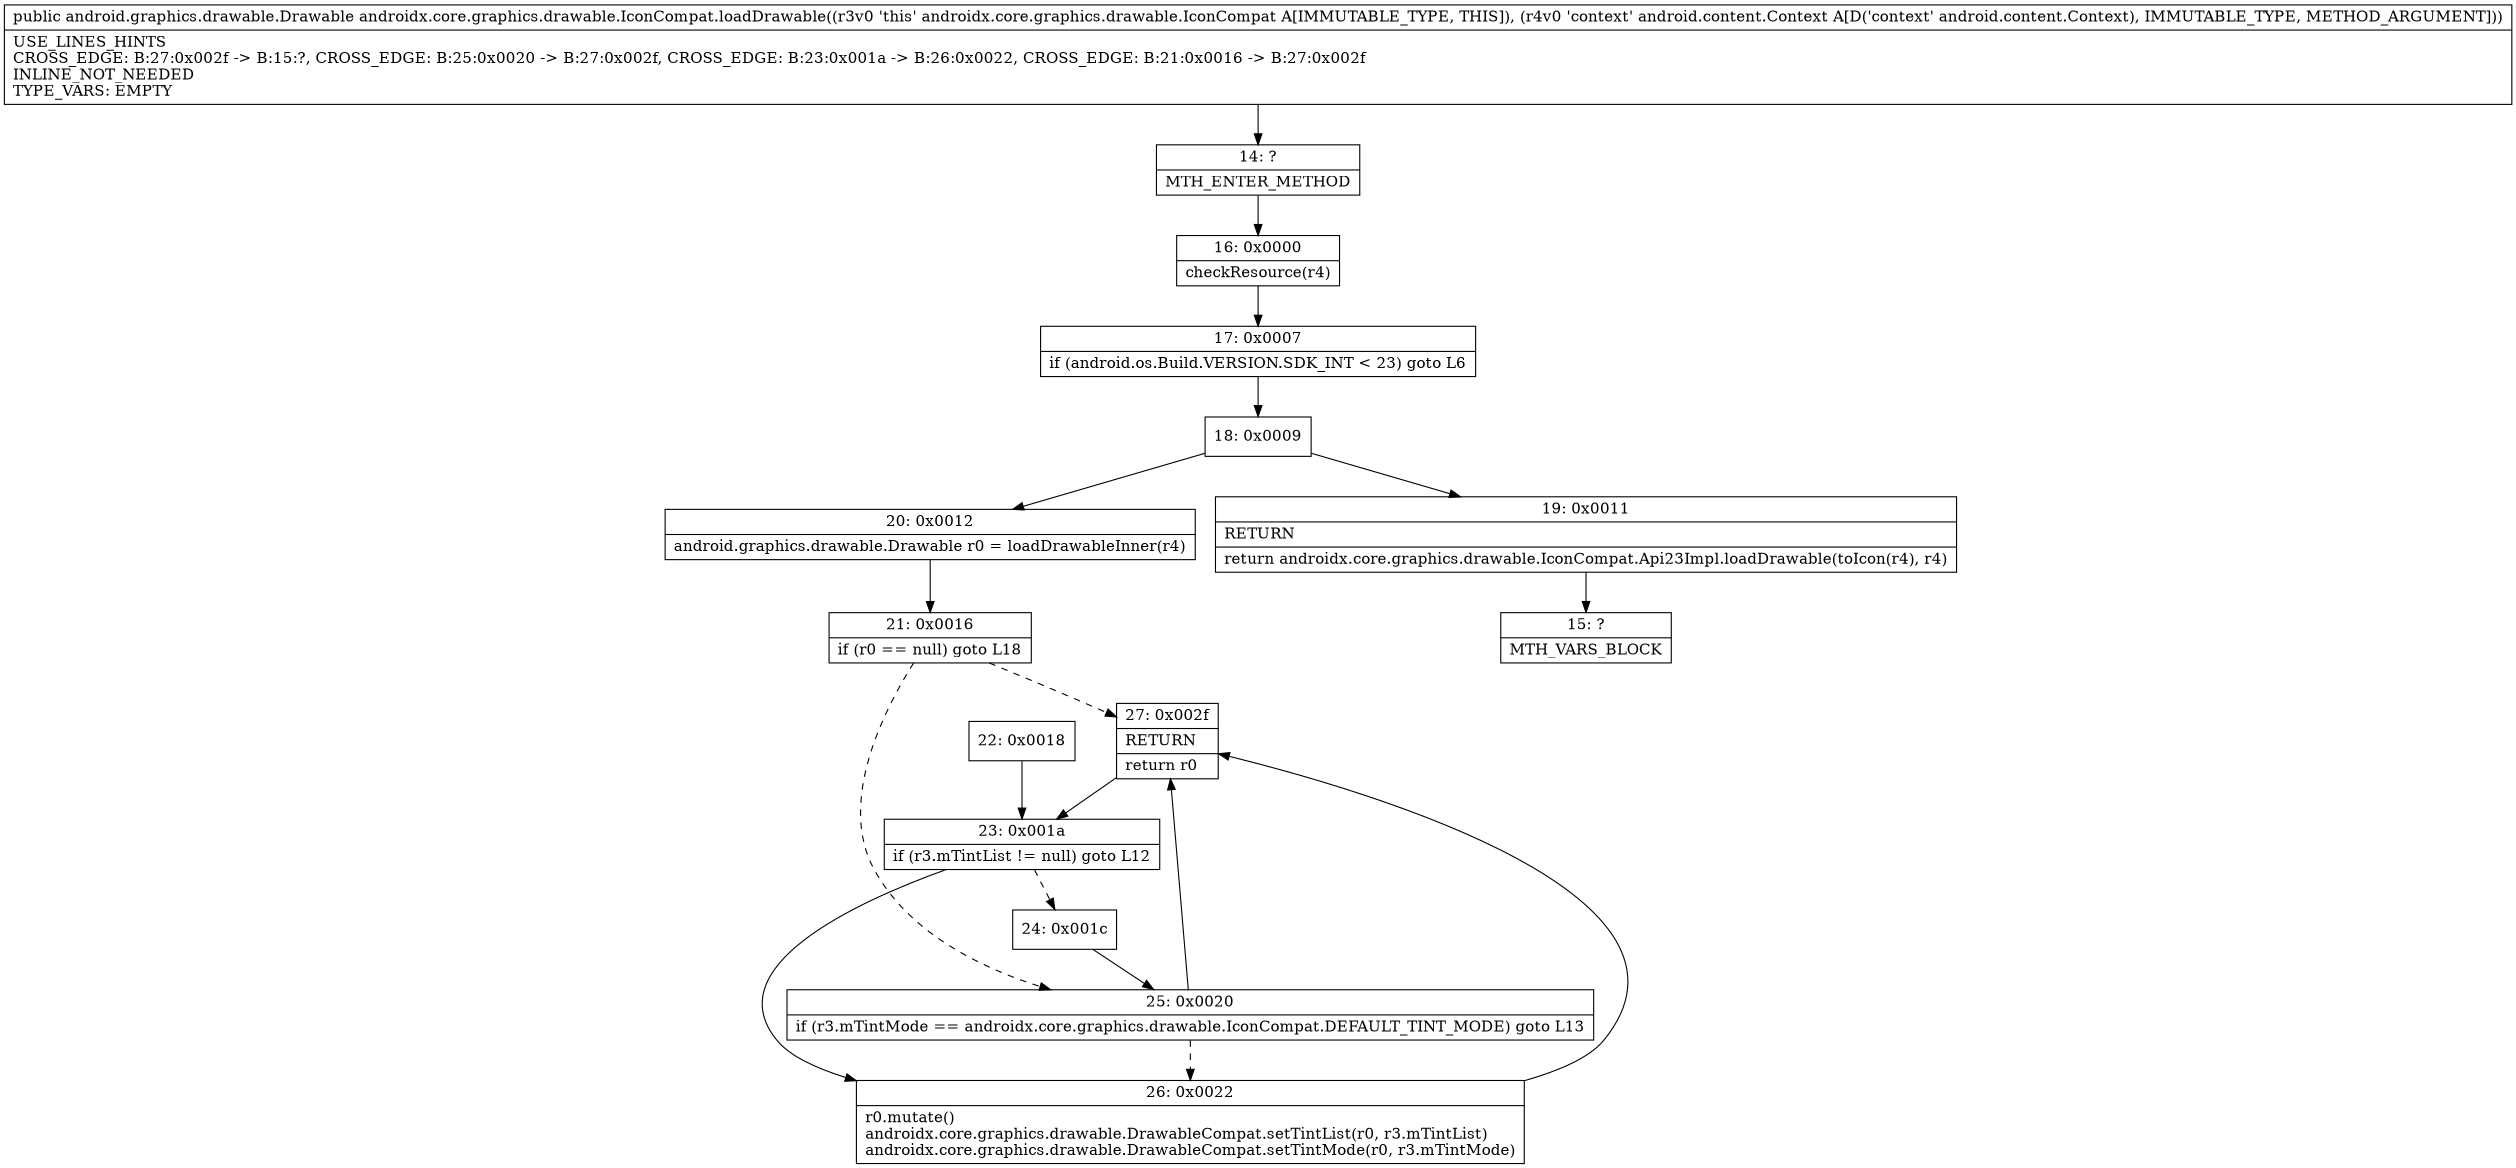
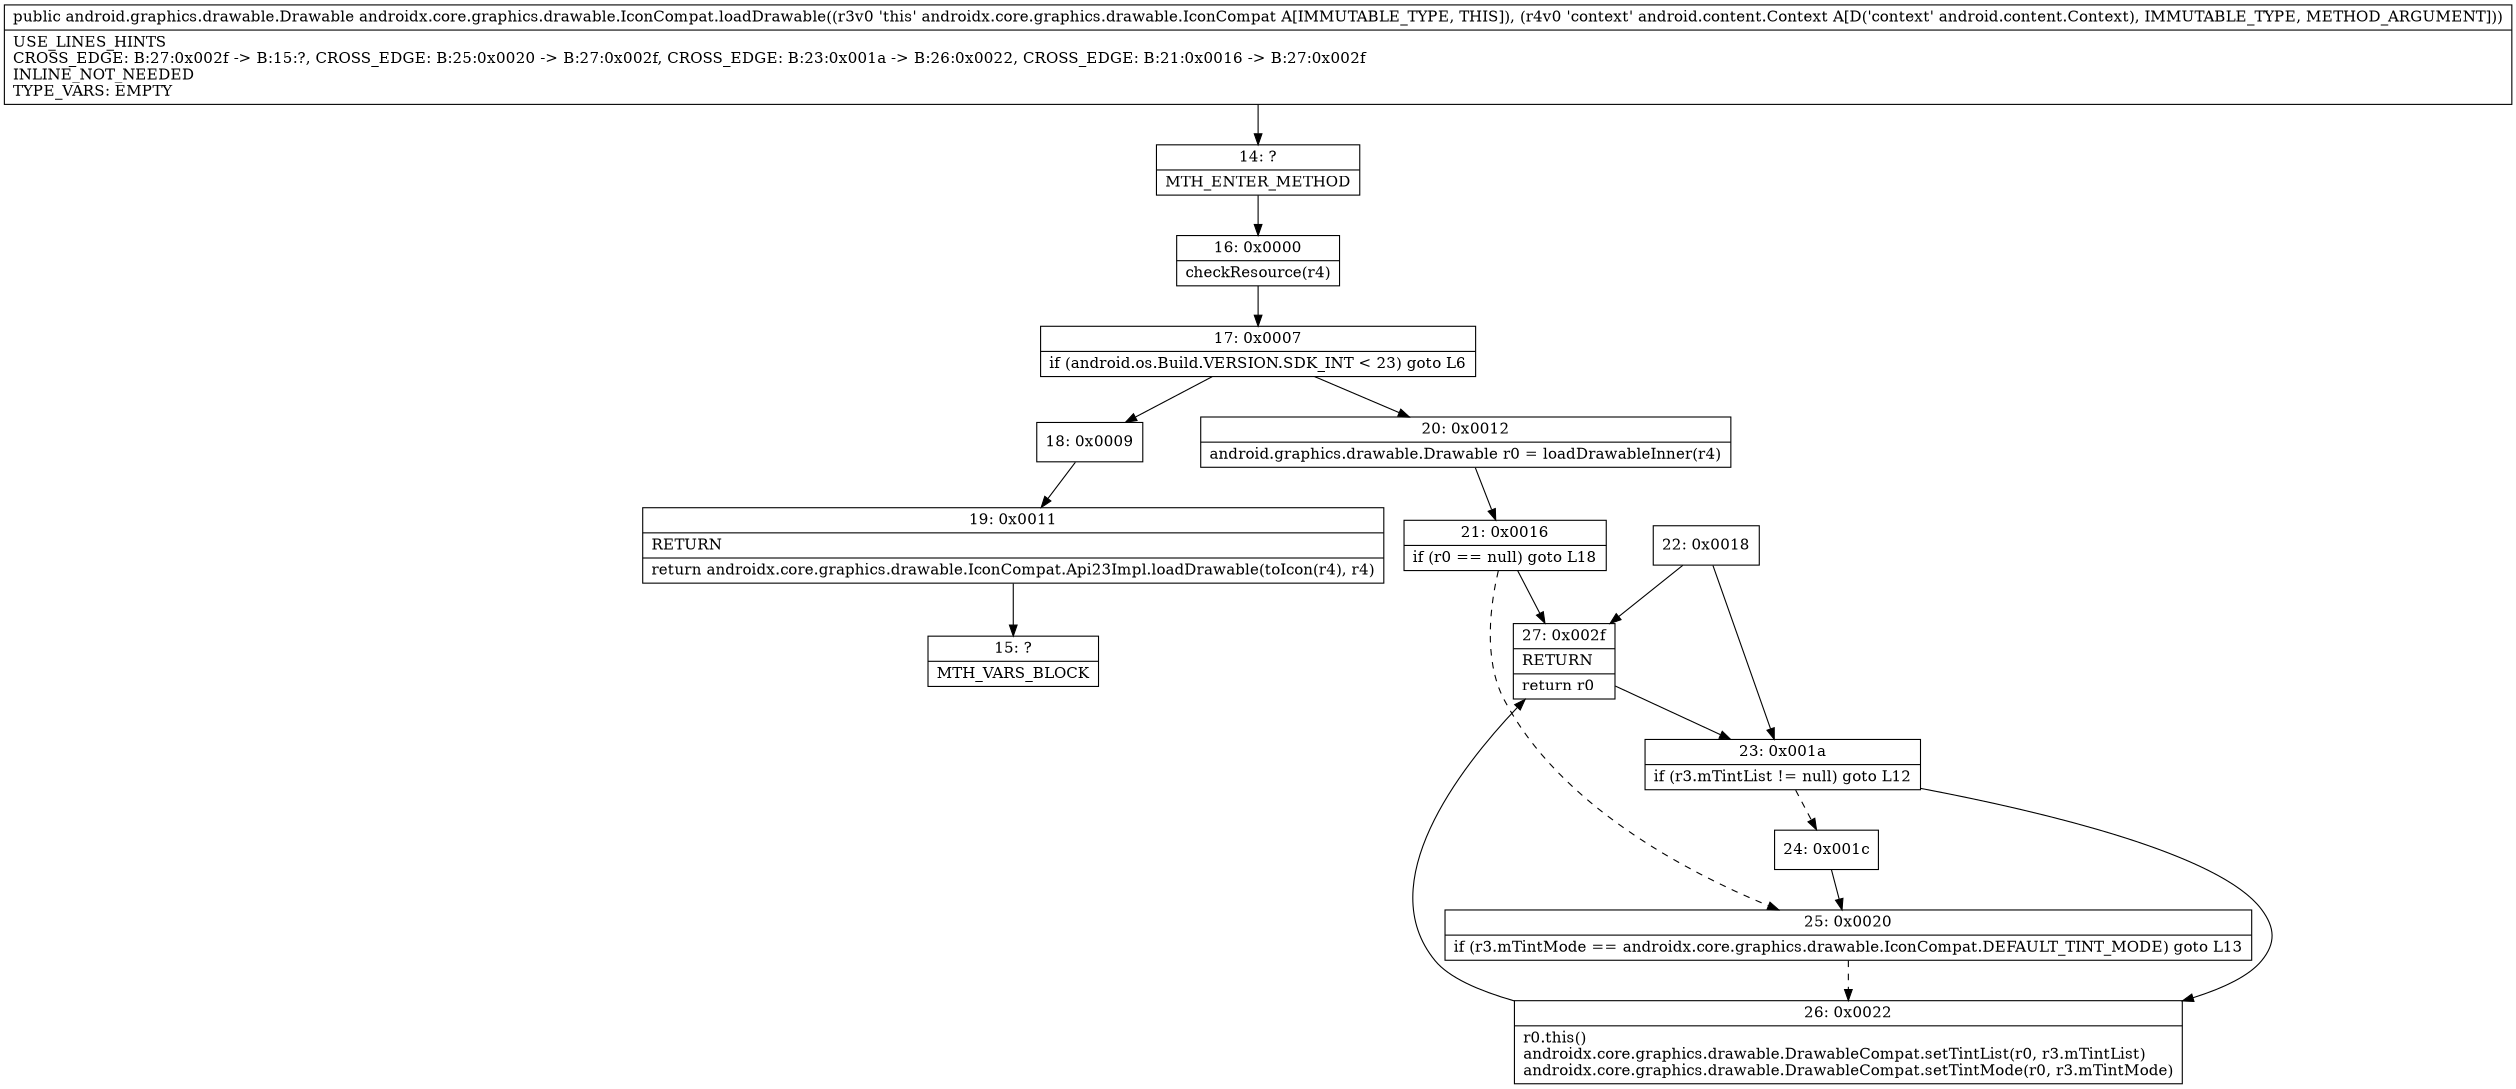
(1114, 480) -> (1357, 395)
(1048, 687) -> (1529, 592)
(1180, 890) -> (1651, 591)
(910, 1118) -> (1555, 1038)
